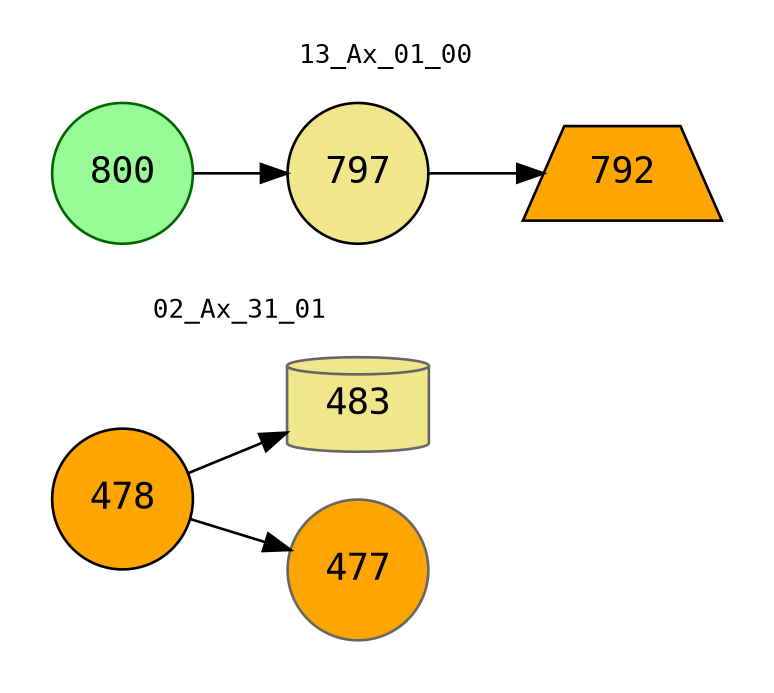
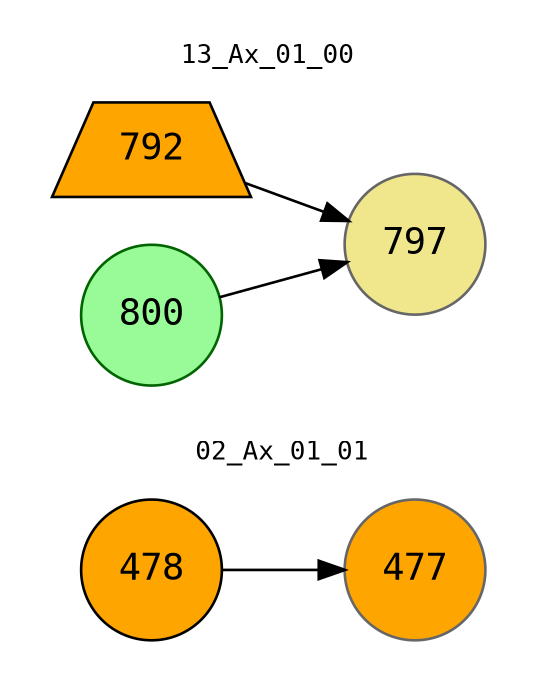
(358, 173) -> (415, 244)
(472, 173) -> (284, 197)
(241, 311) -> (283, 453)
(358, 404) -> none
